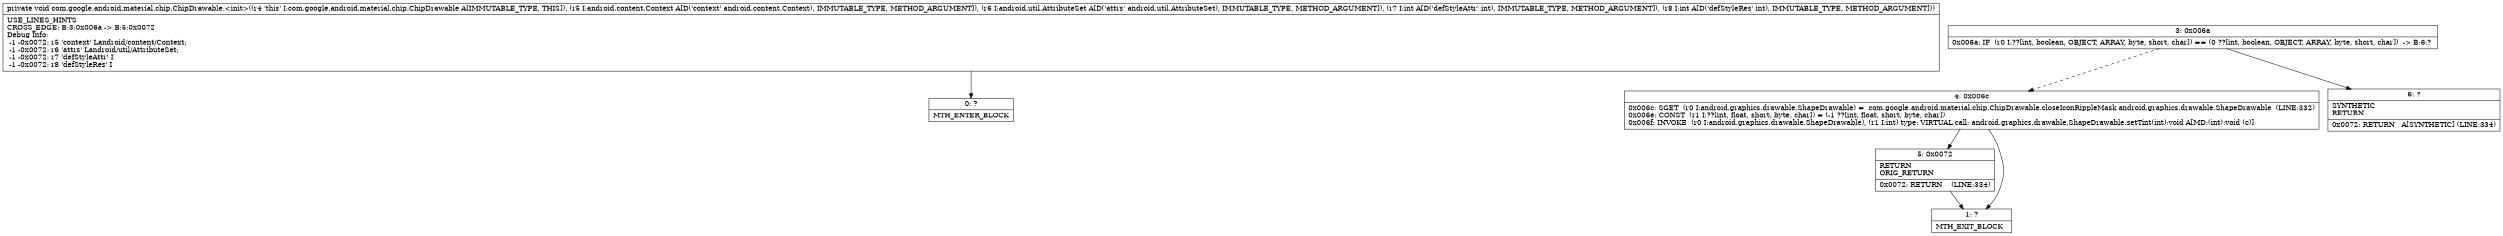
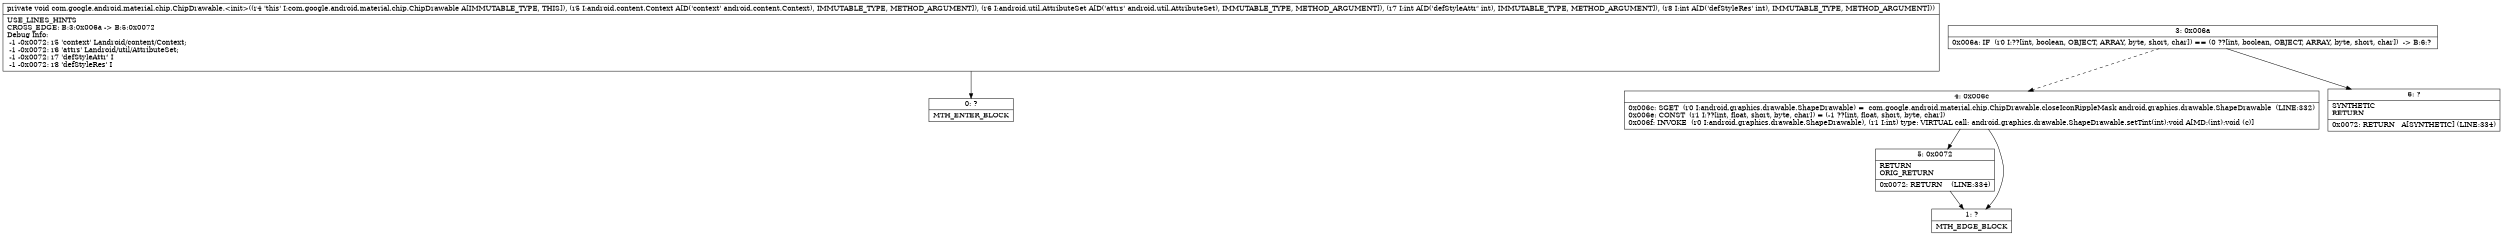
(1969, 227) -> (1972, 227)
